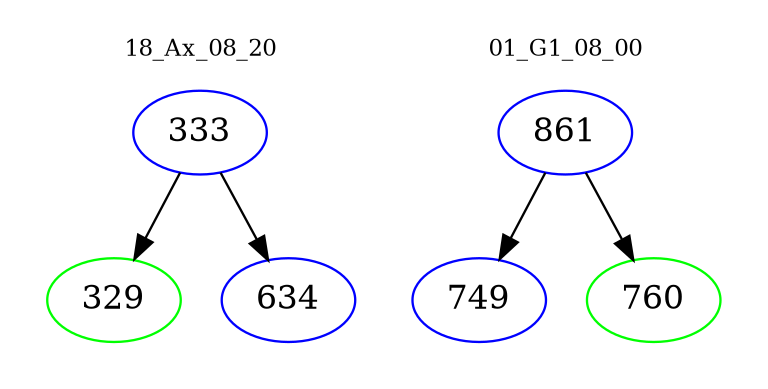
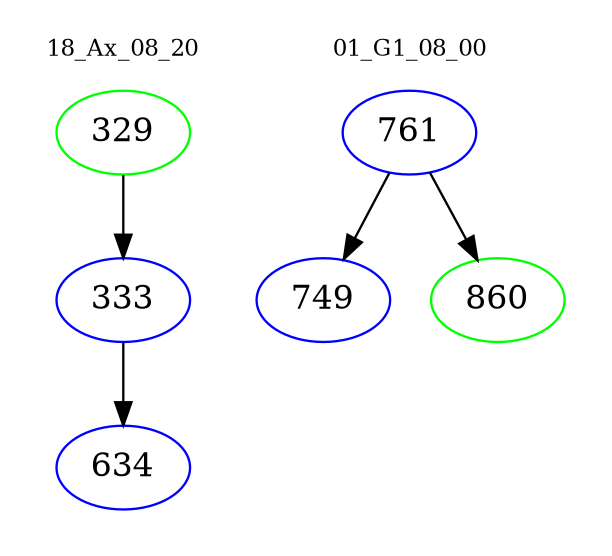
(565, 133) -> (409, 133)
(163, 205) -> (123, 205)
(654, 300) -> (498, 300)
